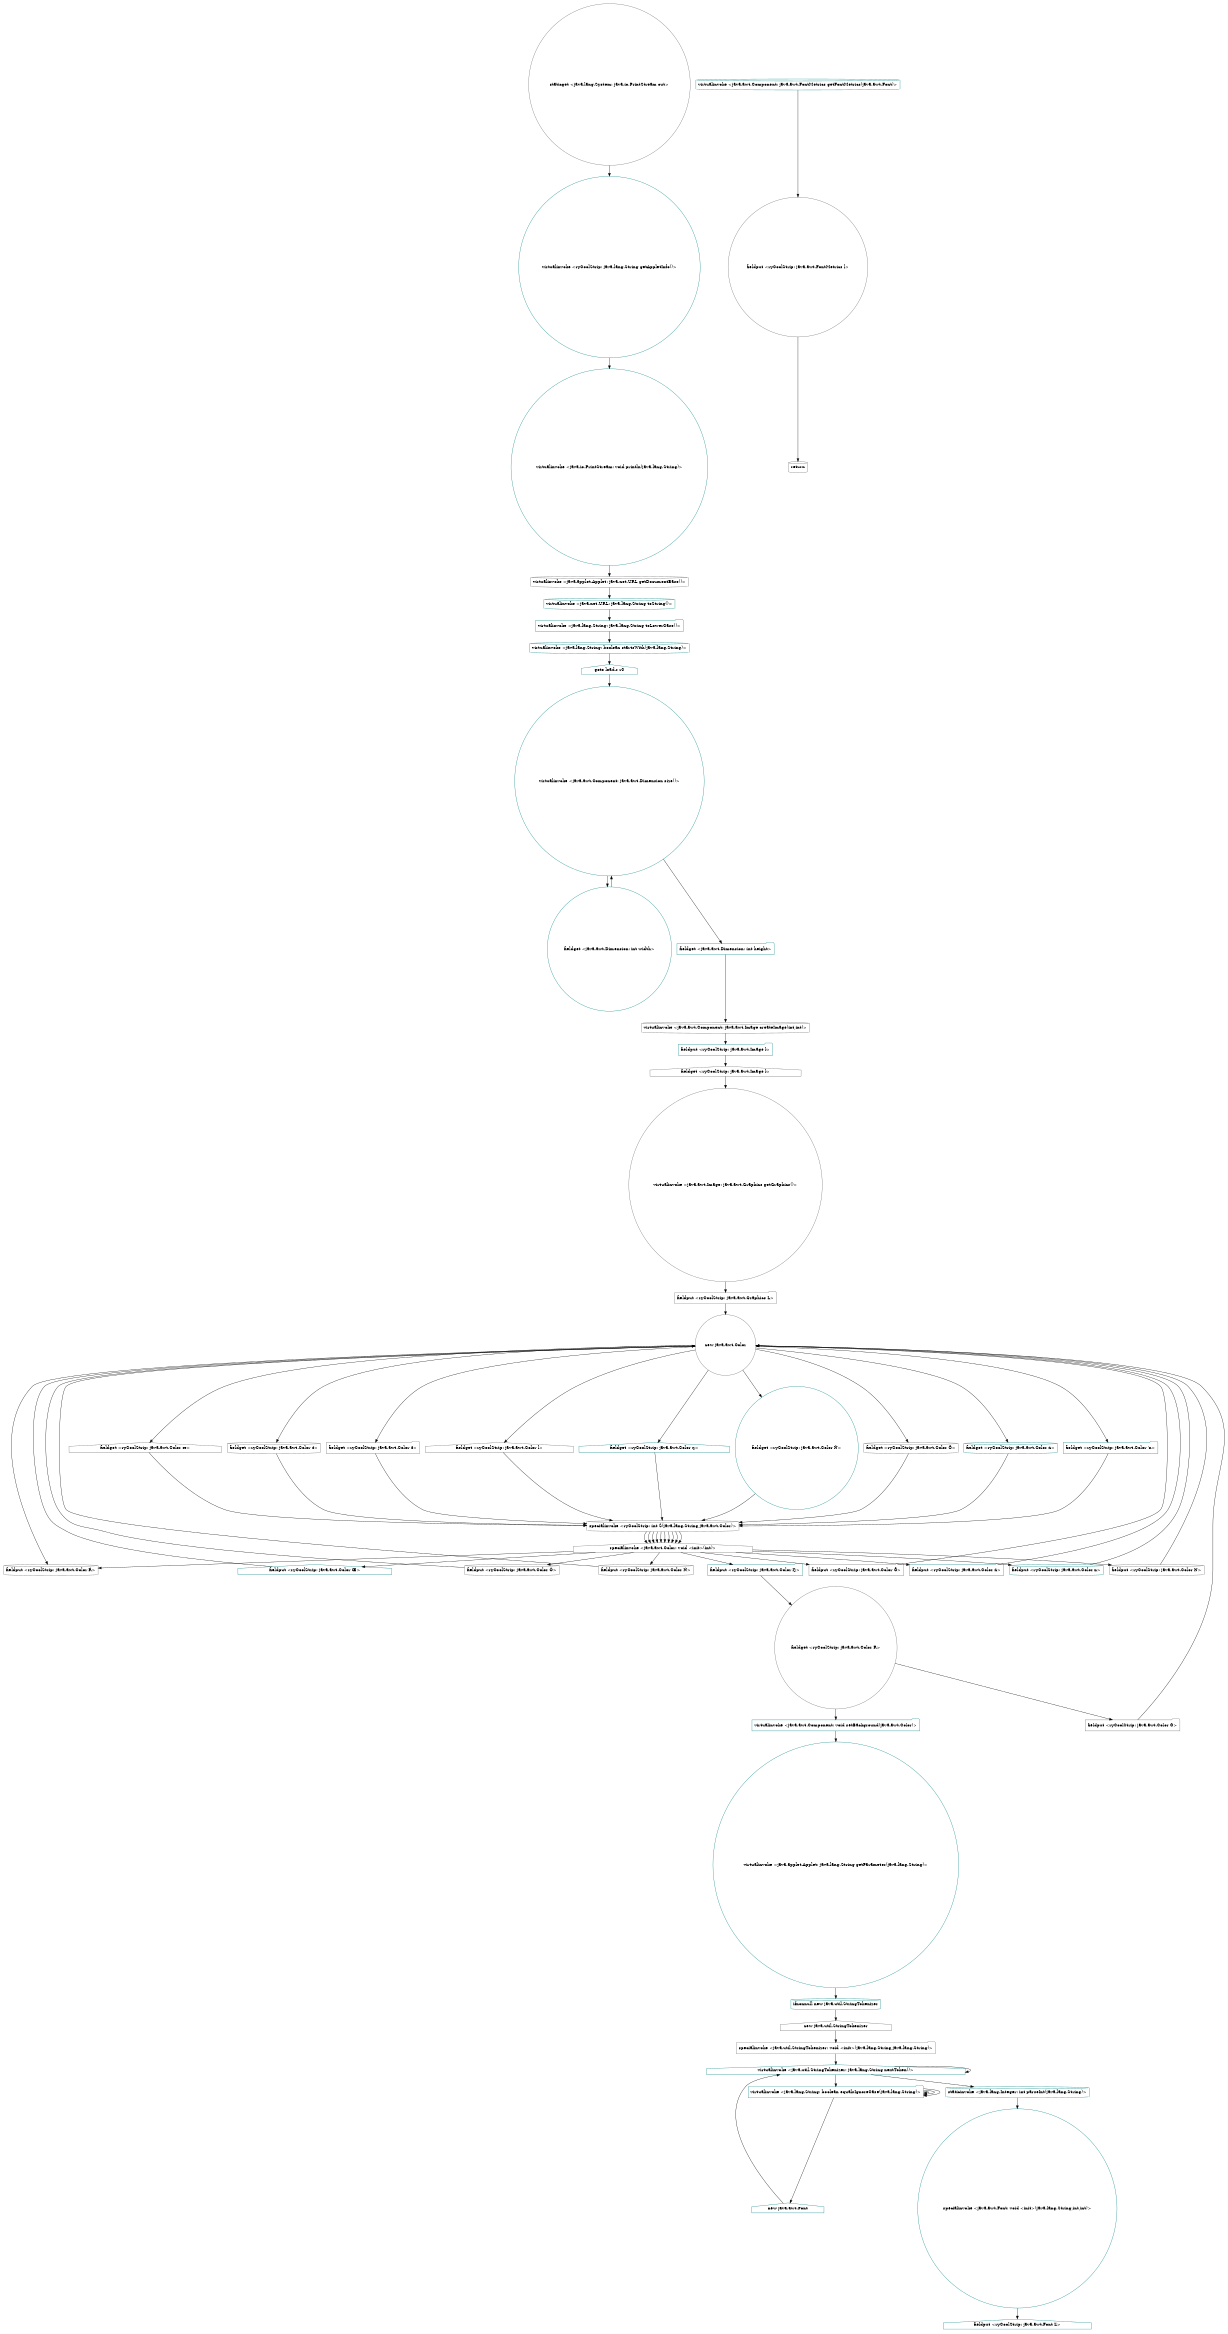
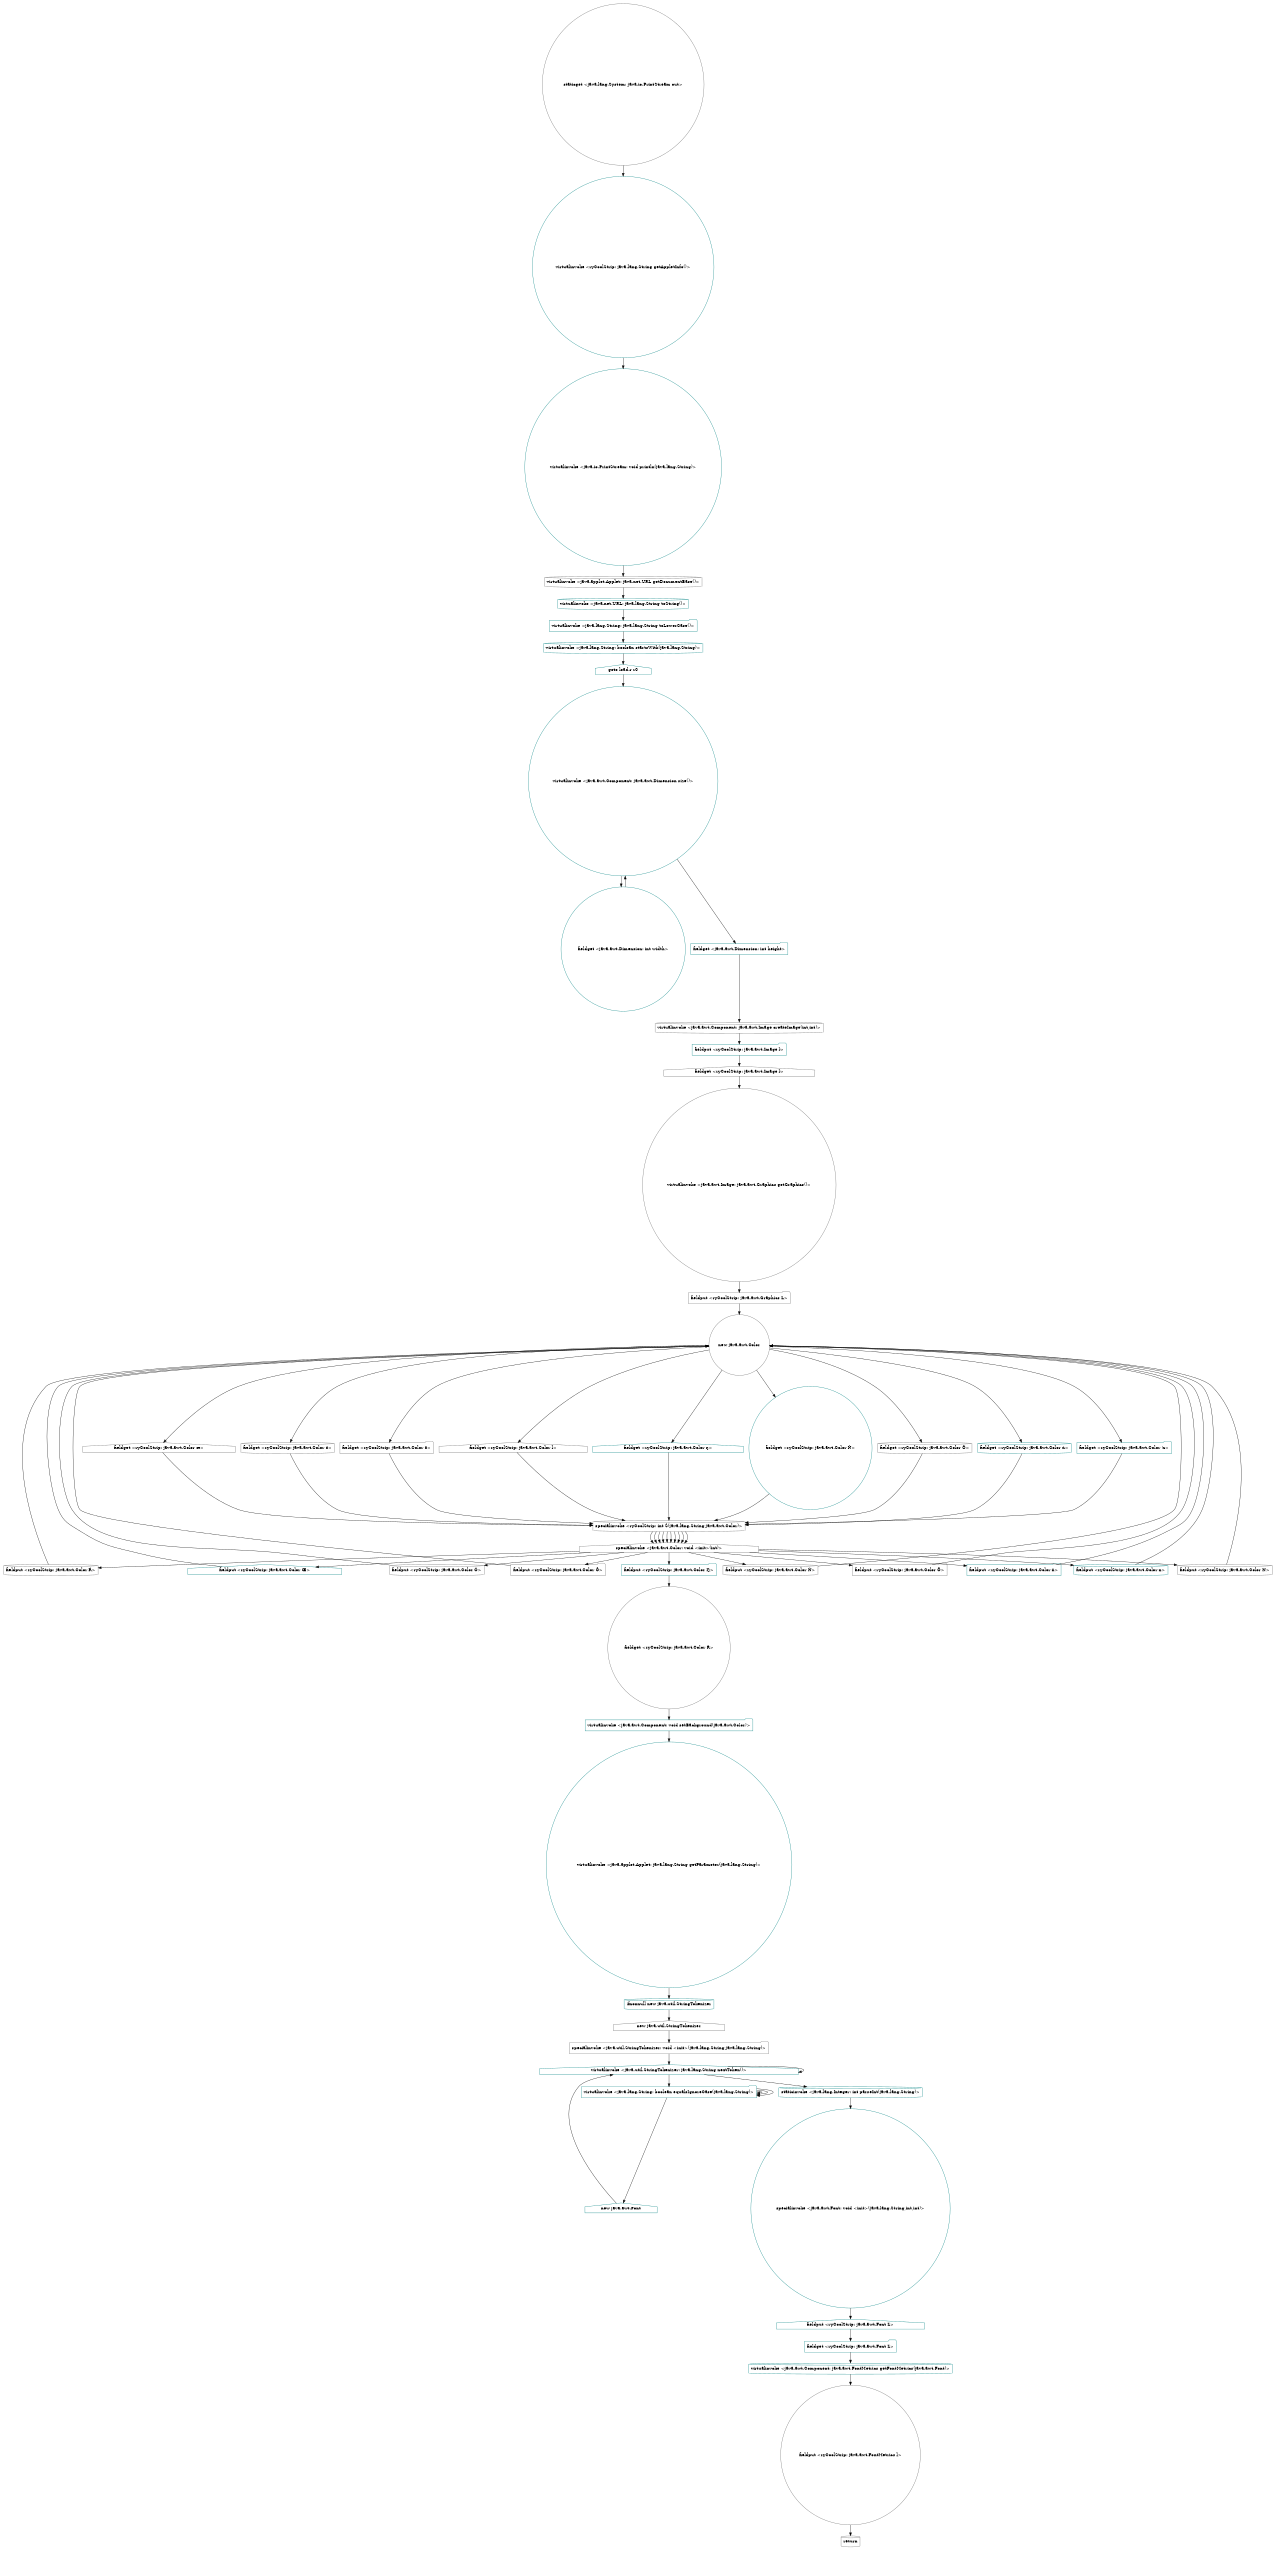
(58, 1379) -> (70, 1379)
(1002, 1691) -> (618, 1558)
none -> (851, 2347)
